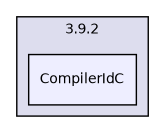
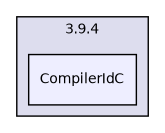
(83, 30) -> (83, 30)
